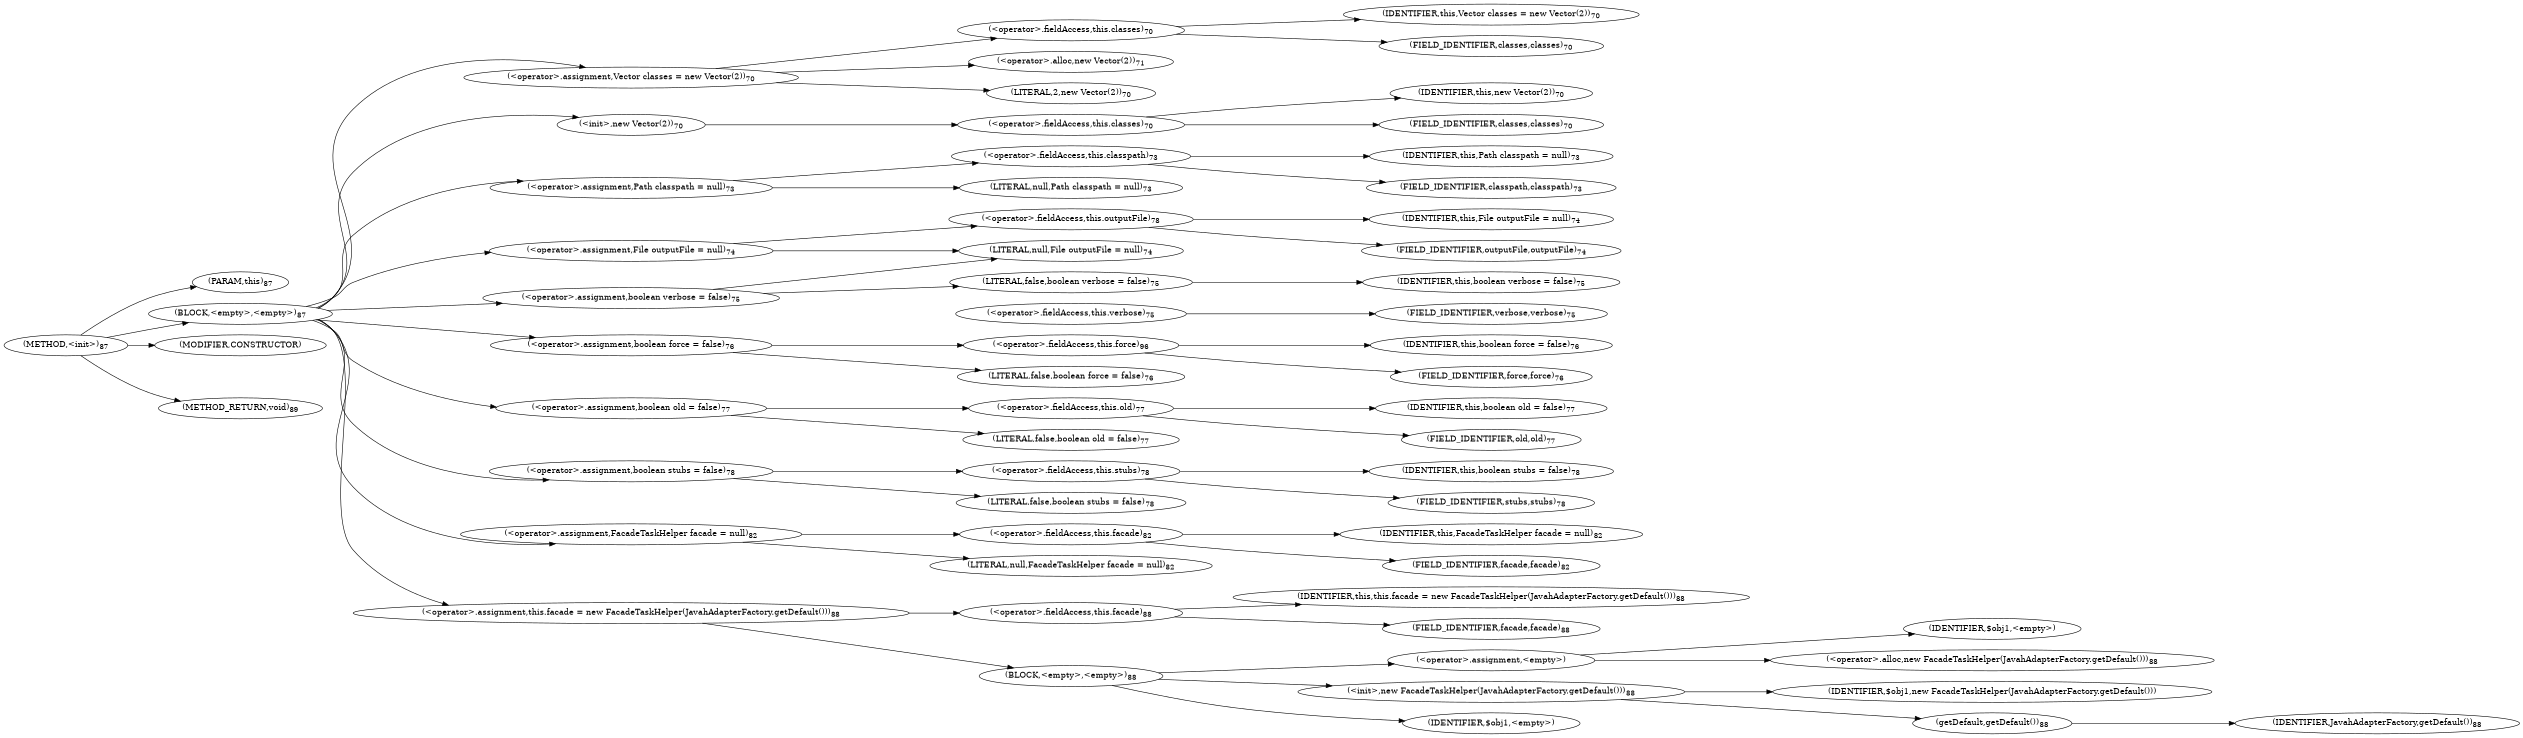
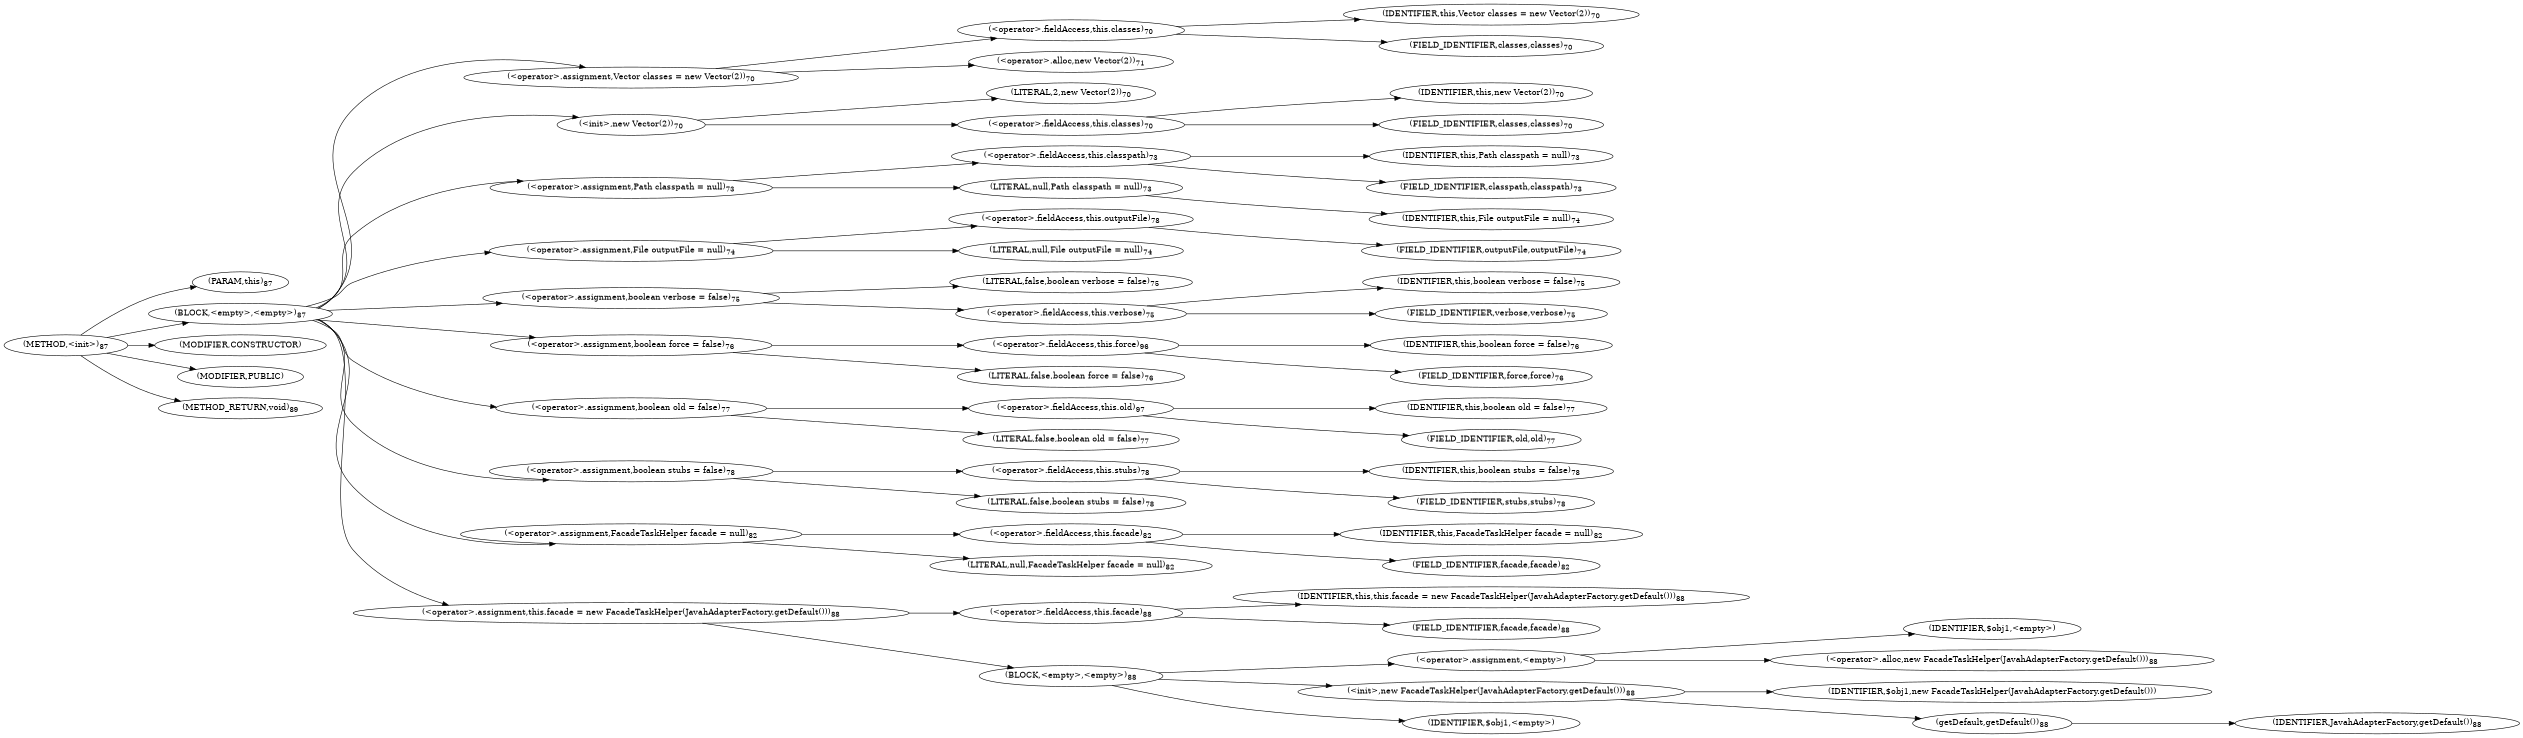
(880, 86) -> (845, 110)
(1278, 219) -> (1263, 206)
(852, 274) -> (861, 306)
(1275, 282) -> (1262, 296)
none -> (240, 377)
(1140, 407) -> (1140, 407)
